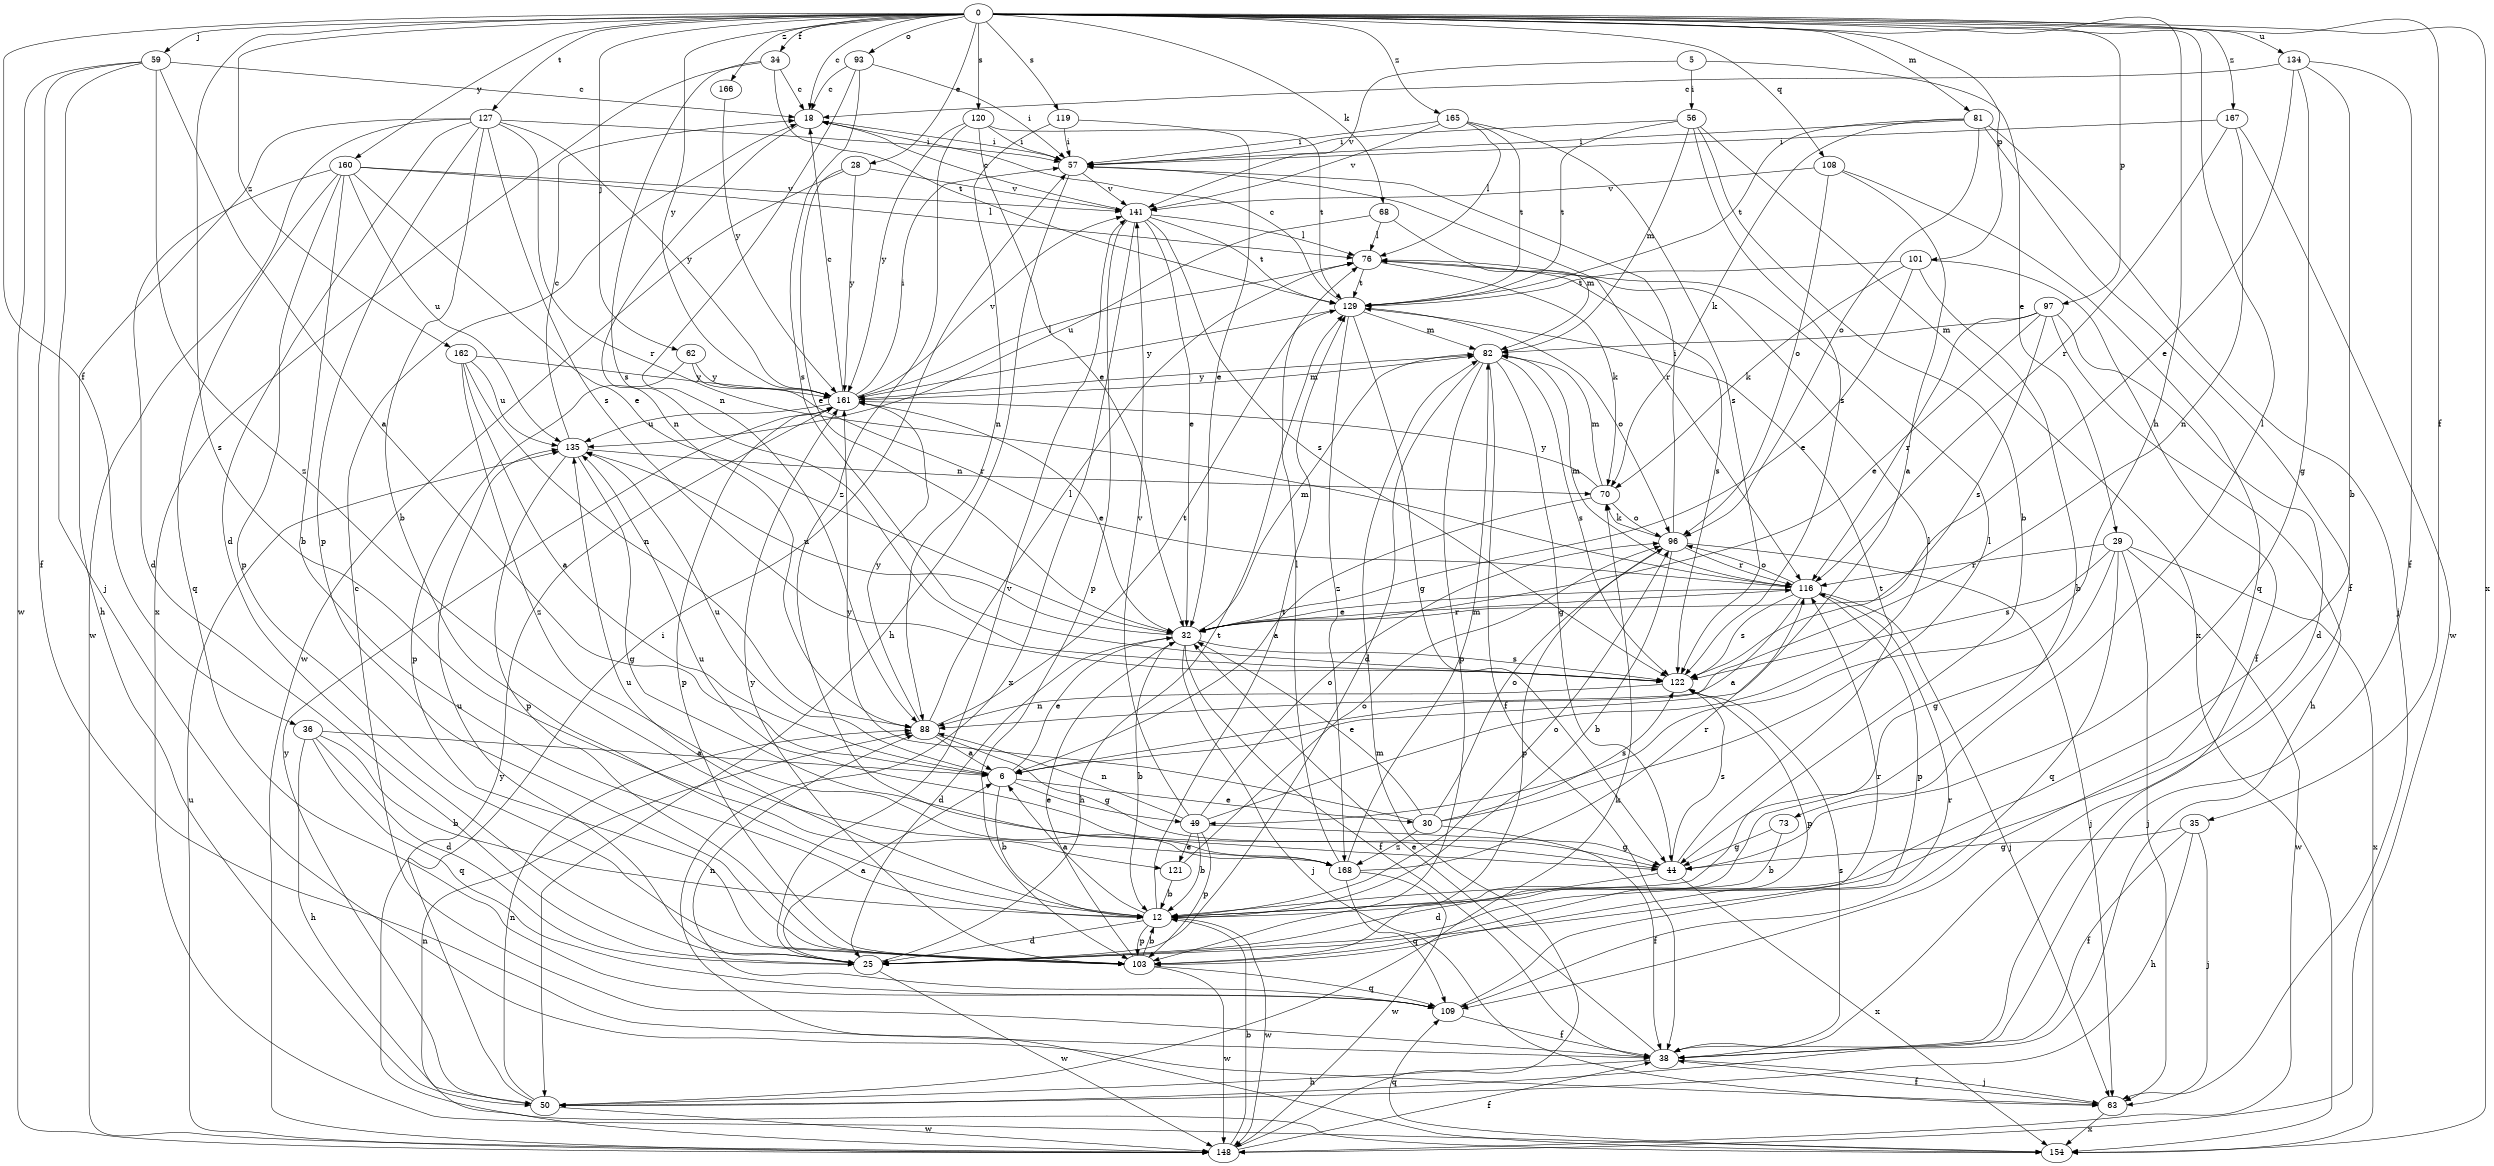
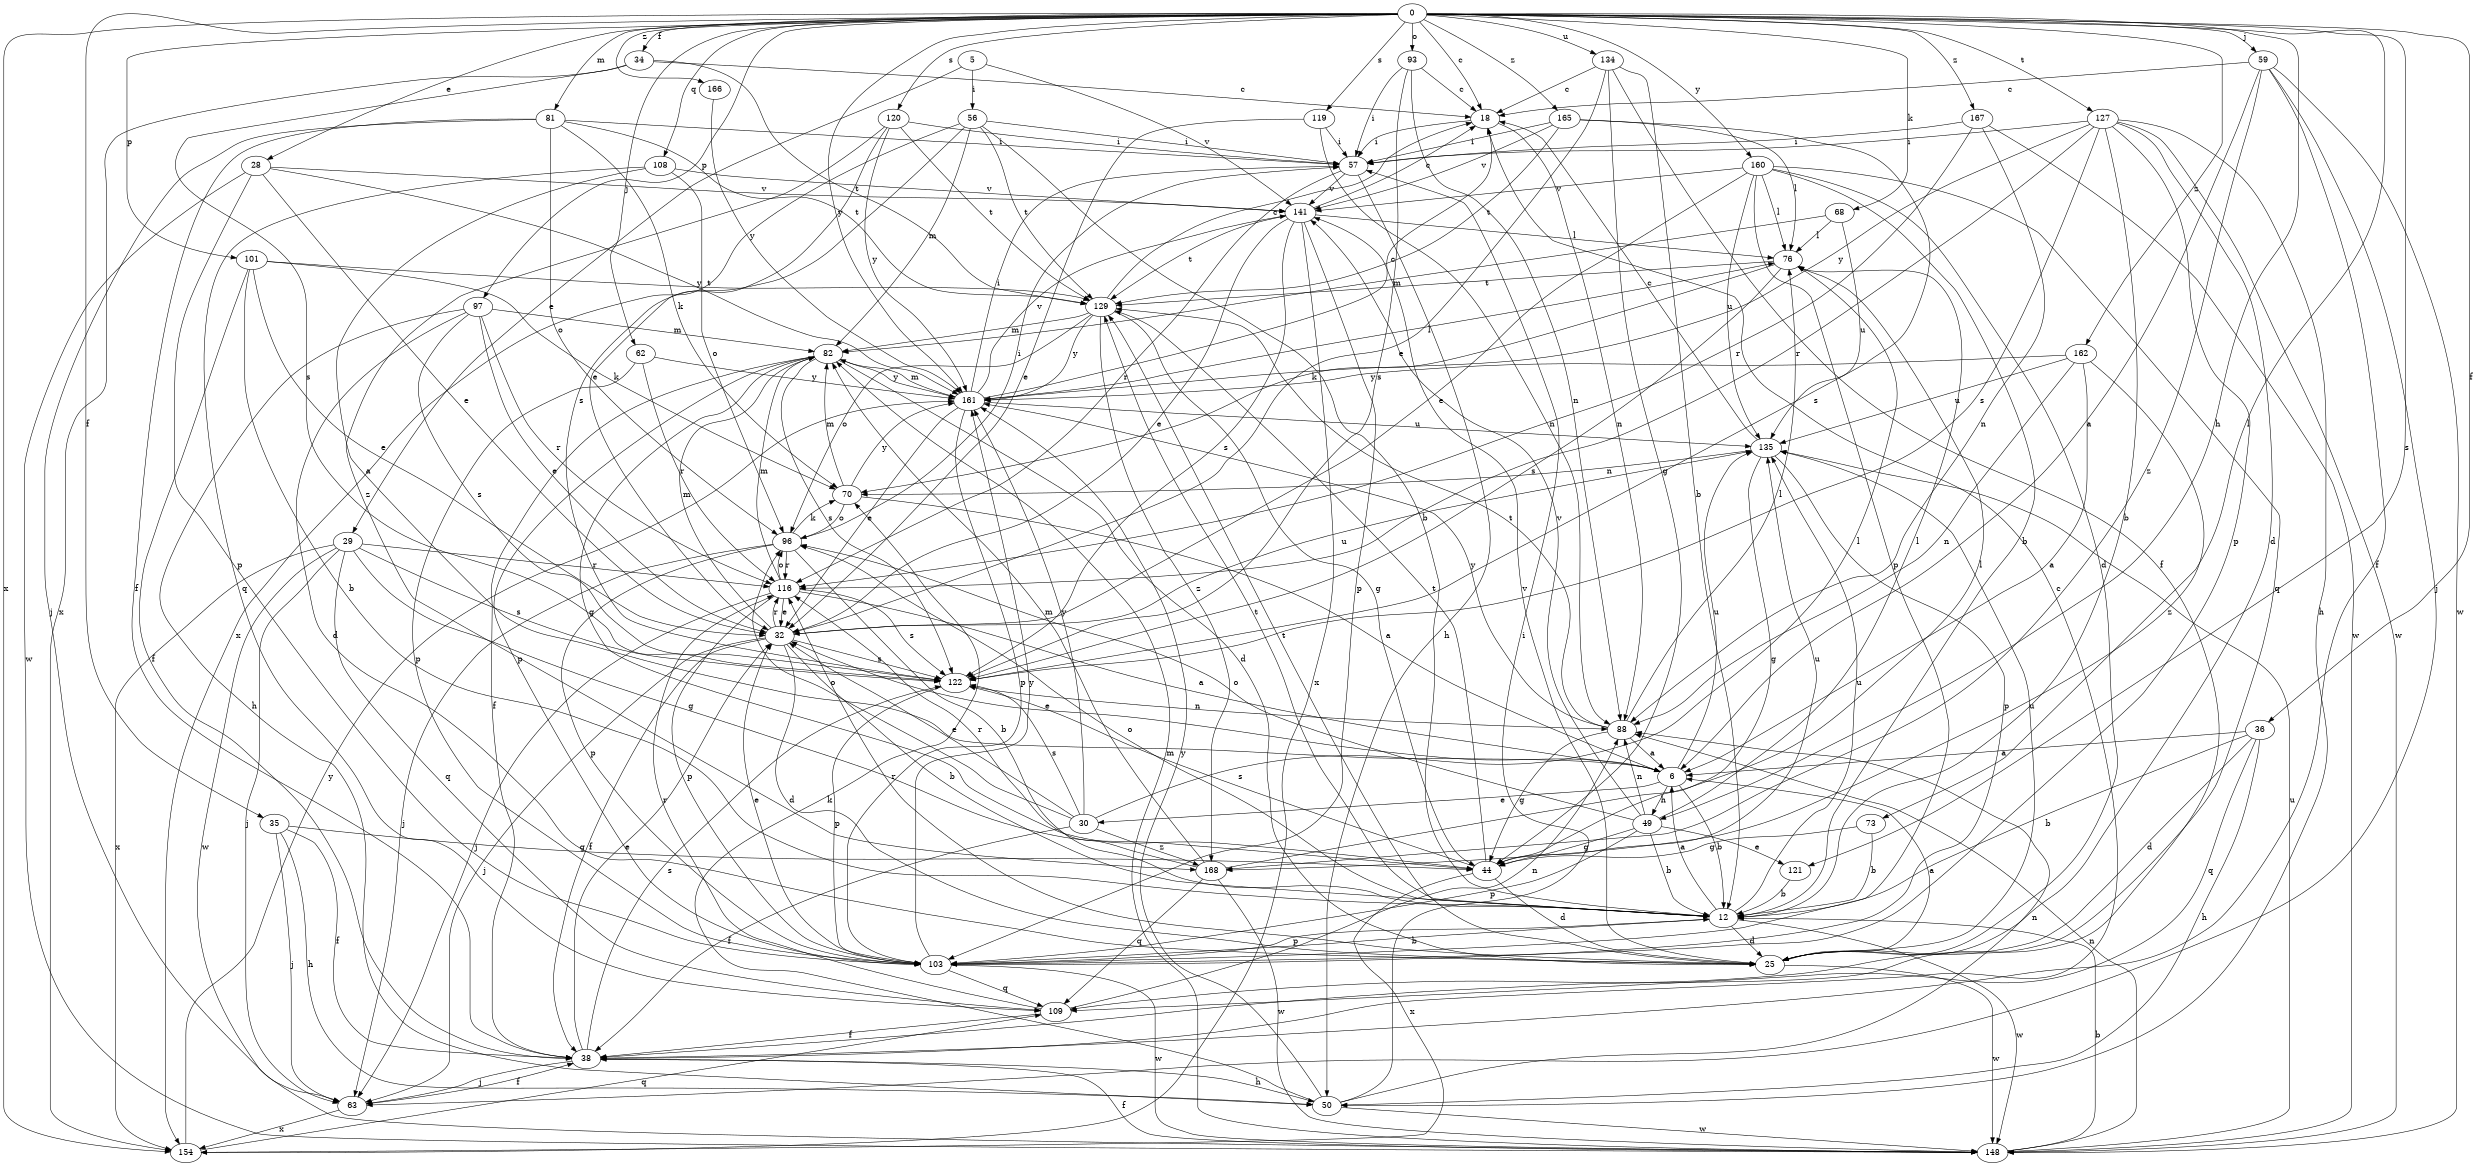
(1385, 679) -> none
none -> (358, 730)
